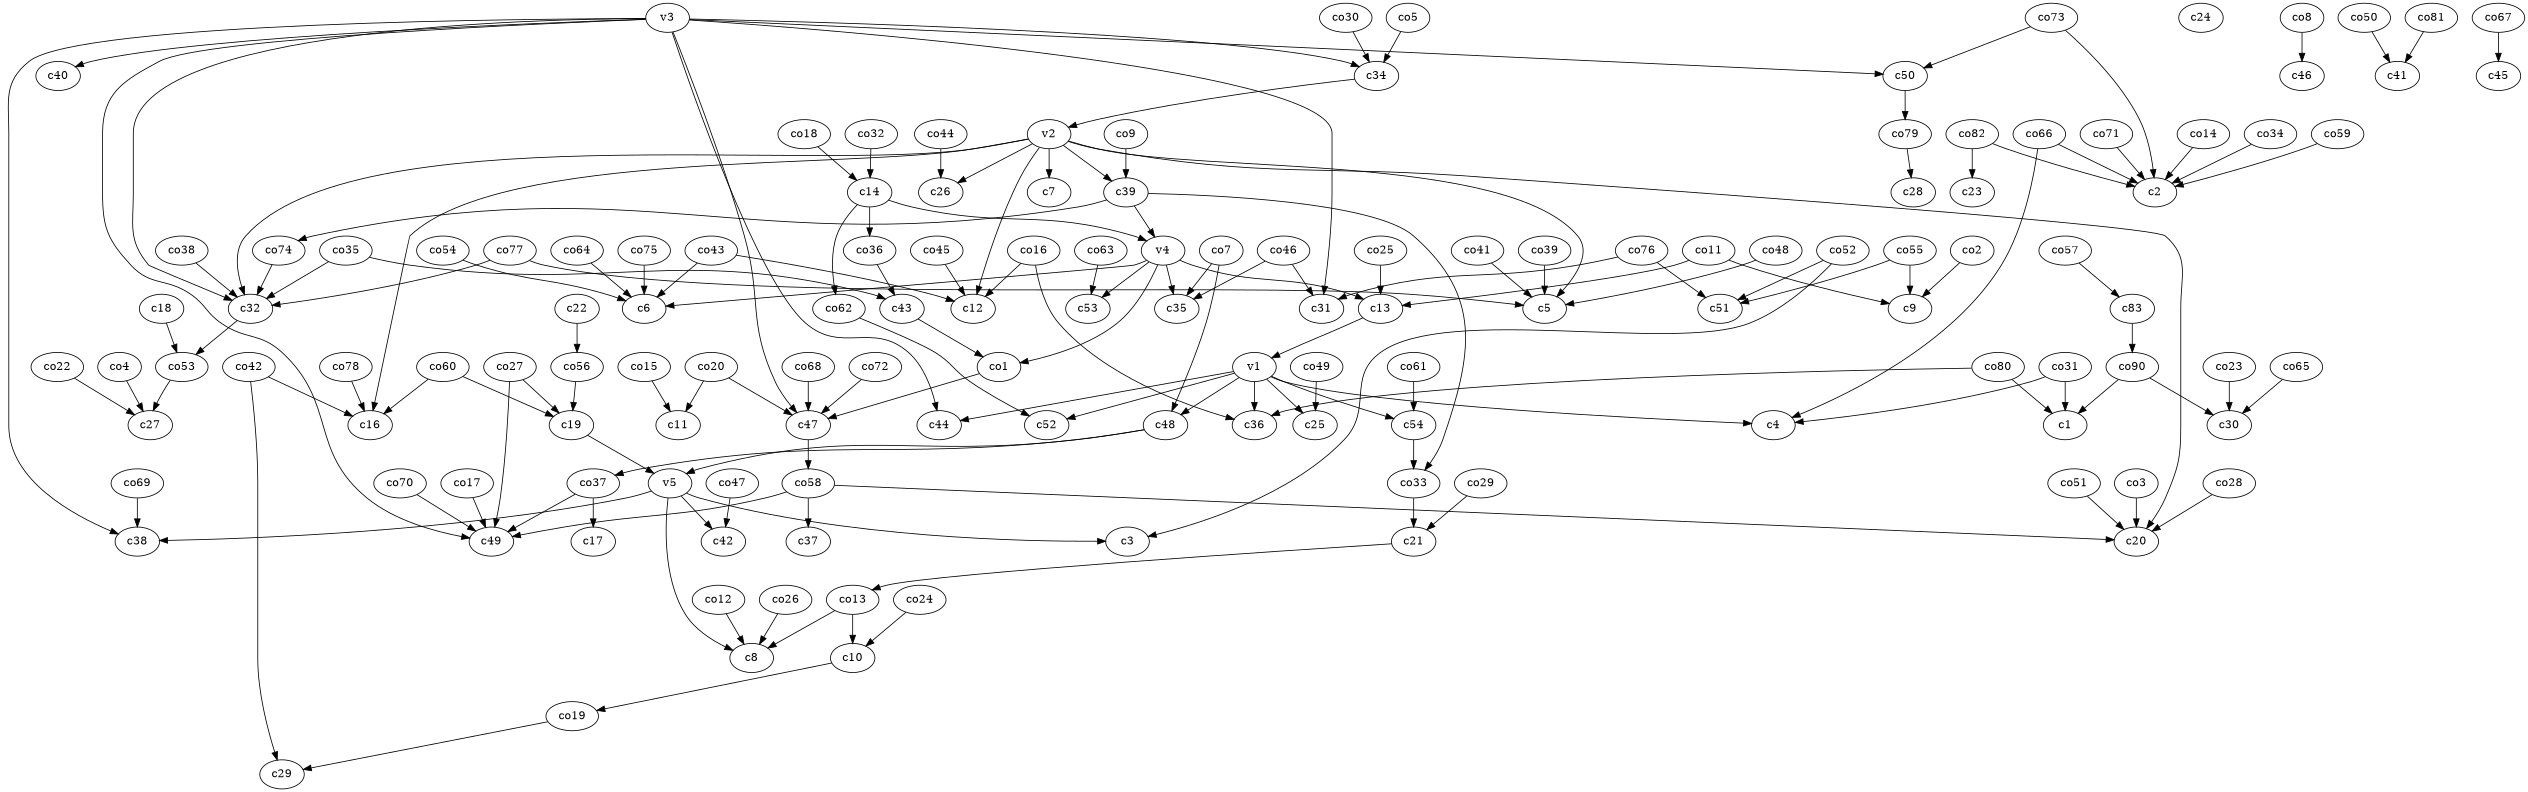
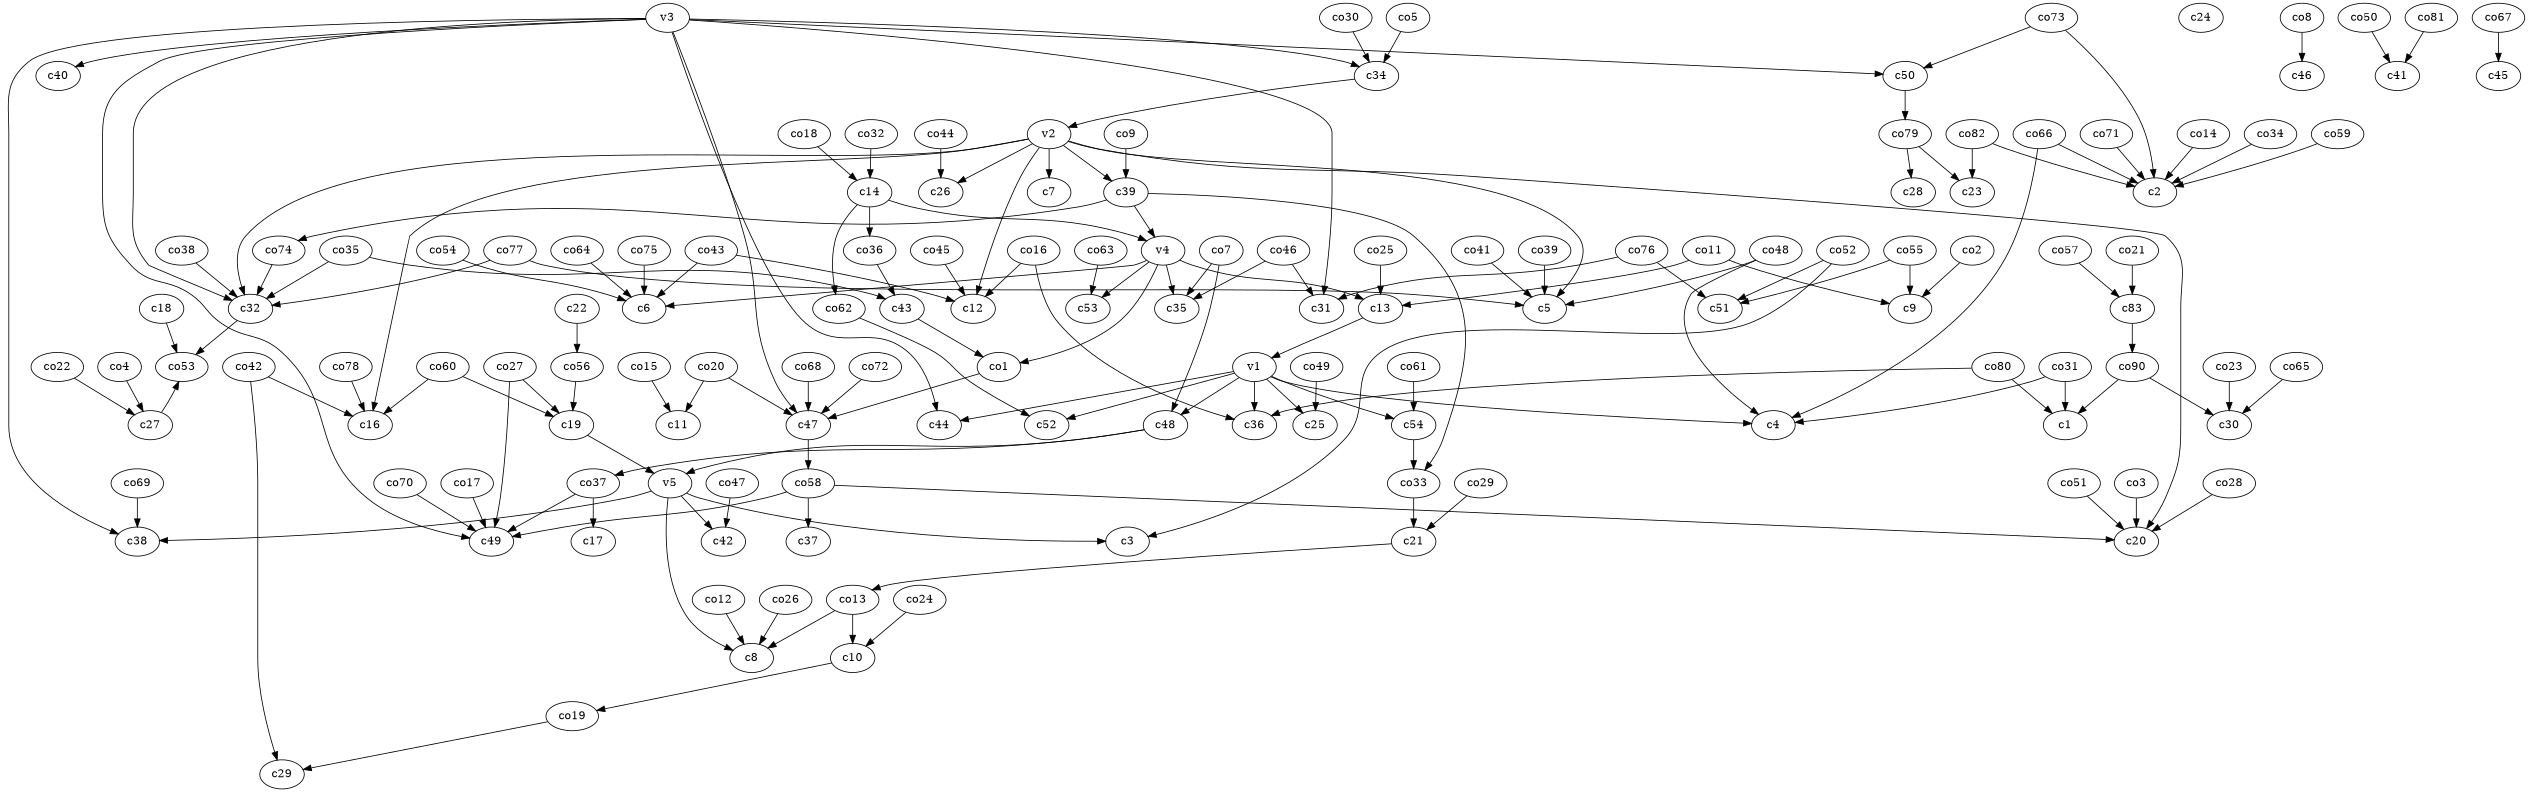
none -> (1936, 161)
none -> (2132, 251)
none -> (1685, 327)
(163, 392) -> (169, 401)
